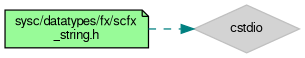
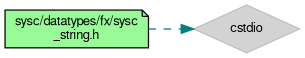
(77, 29) -> (77, 29)
